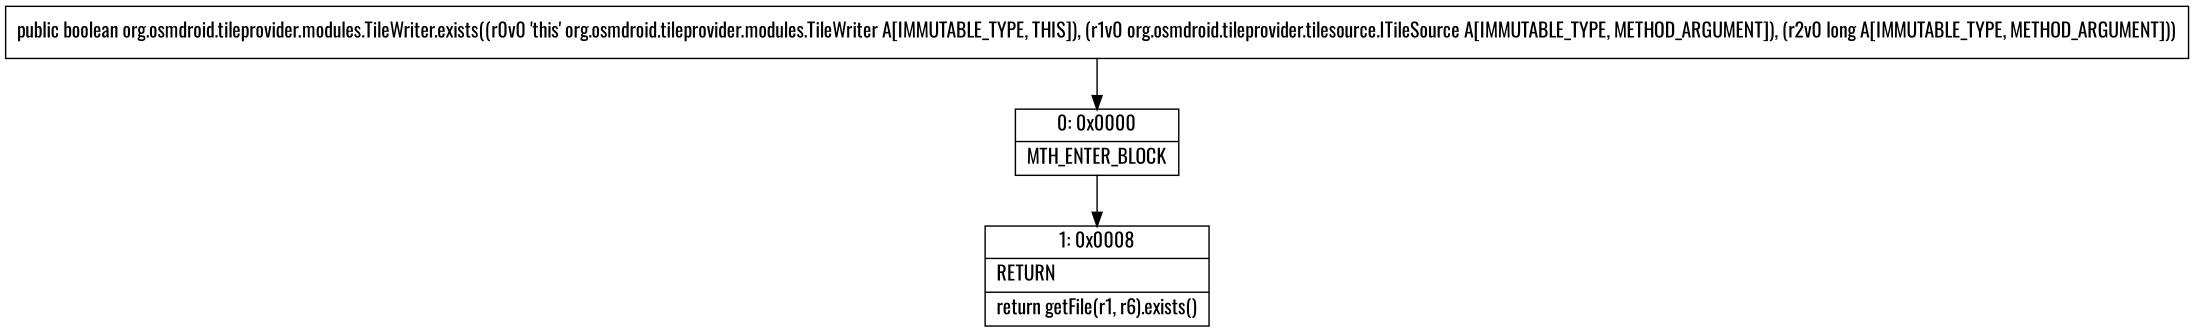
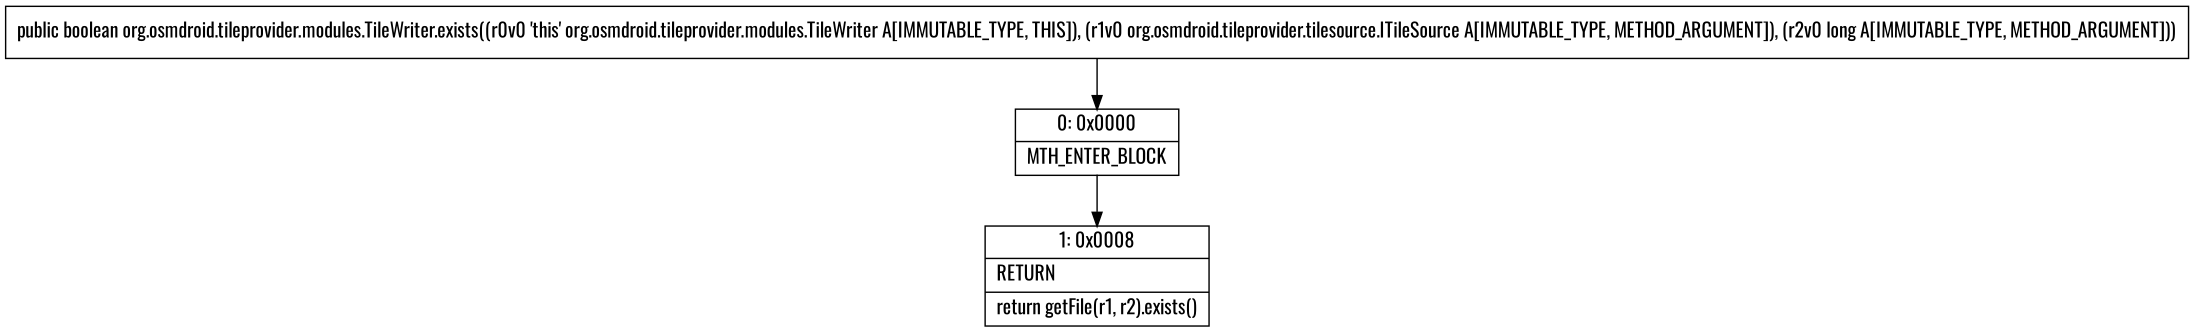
(1097, 308) -> (1097, 308)
